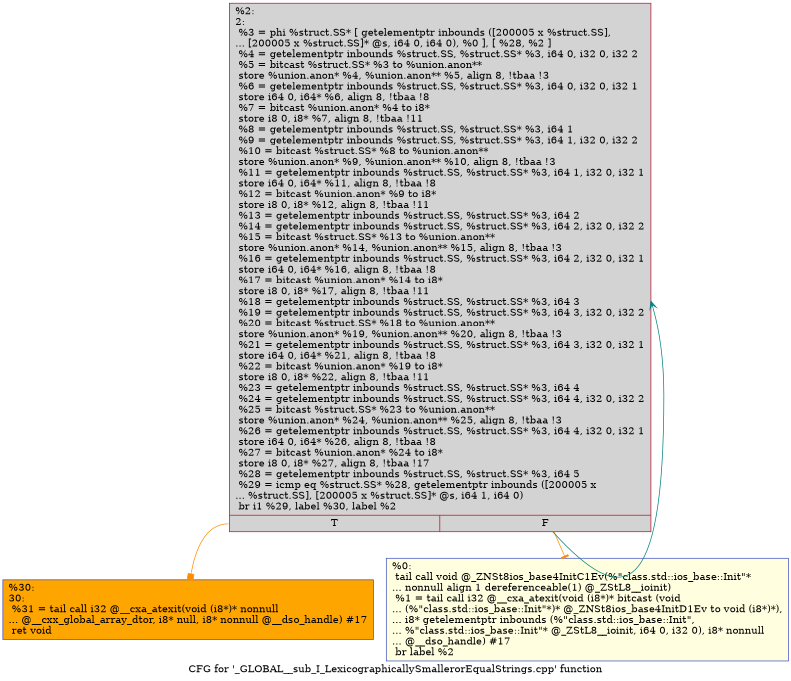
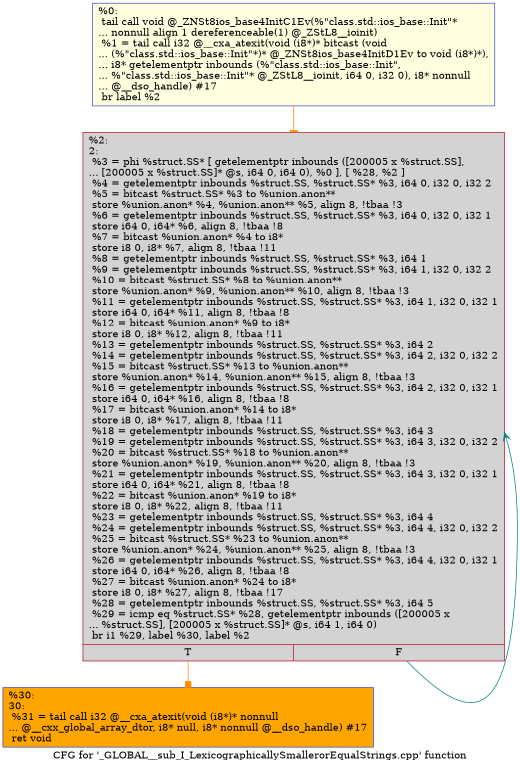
(560, 545) -> (294, 117)
